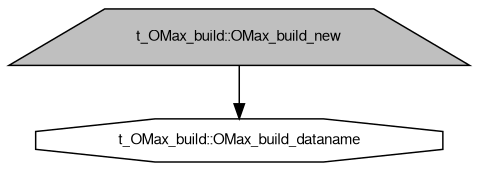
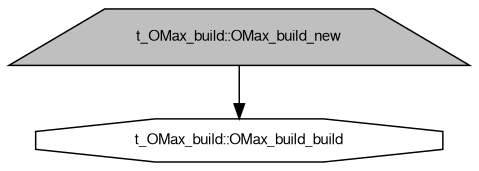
(239, 140) -> (239, 140)
